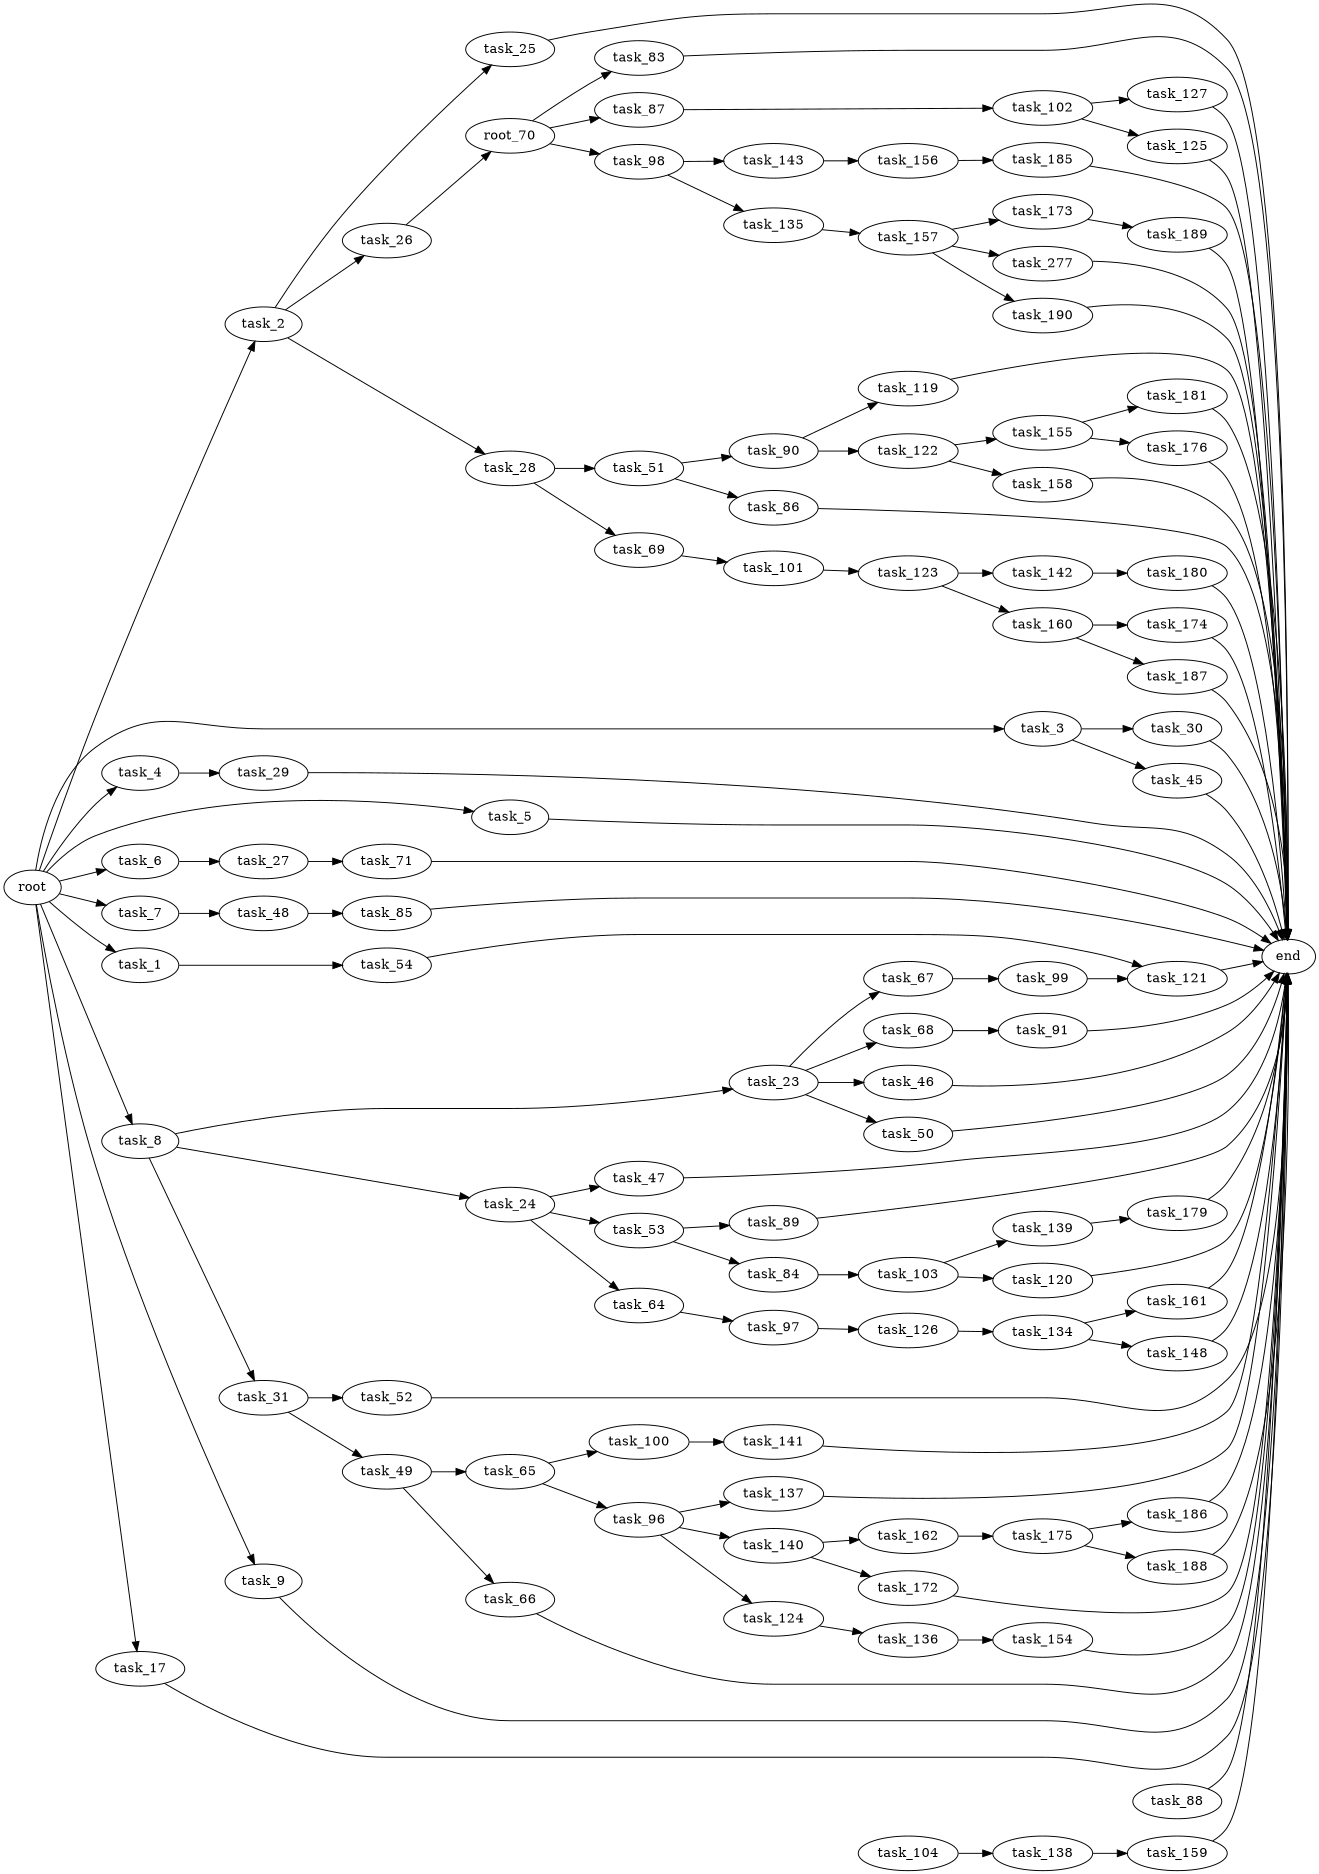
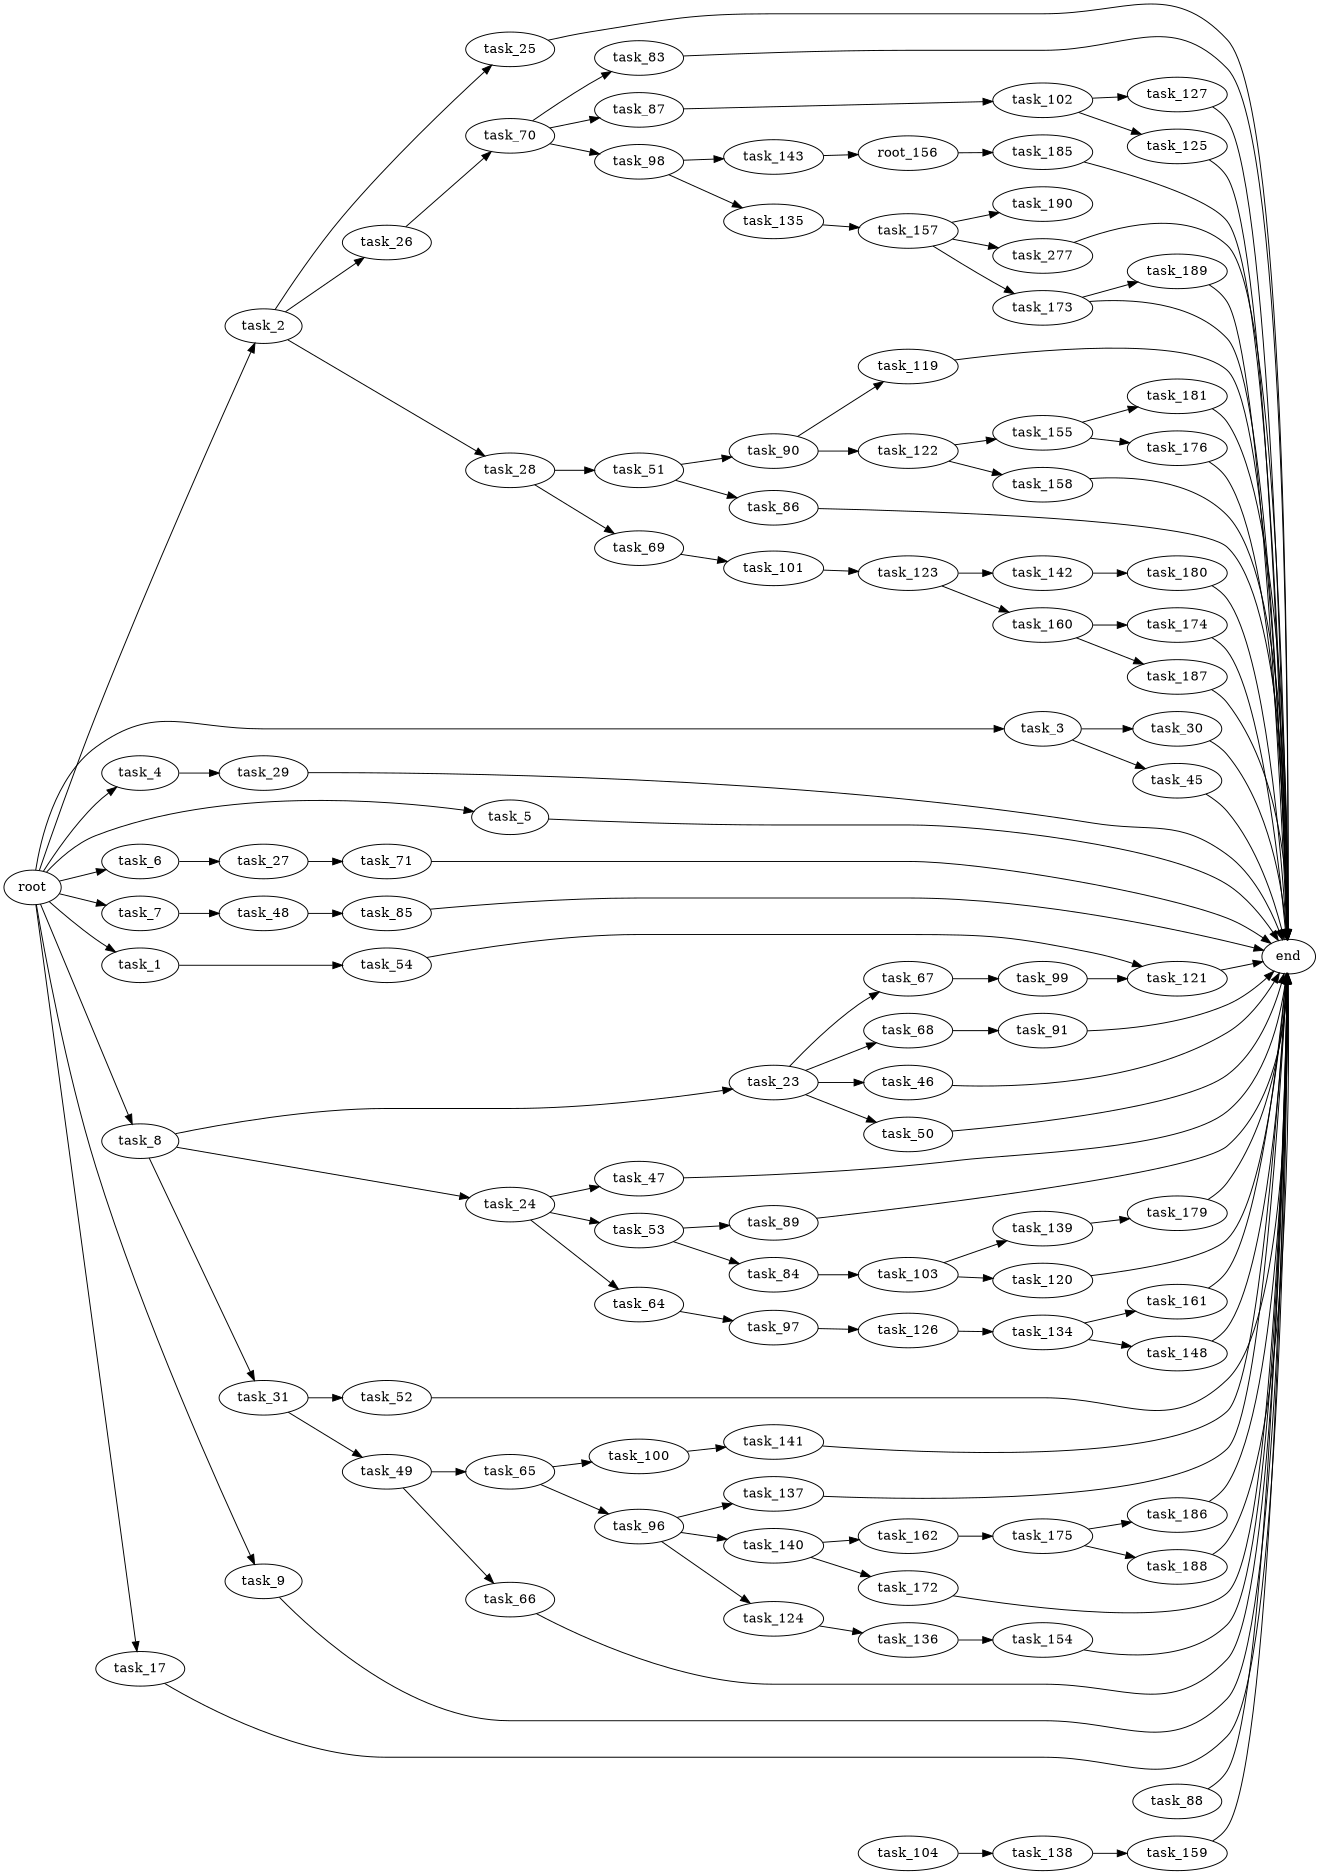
(510, 136) -> (510, 136)
(908, 161) -> (908, 153)
(1267, 558) -> (1267, 558)
